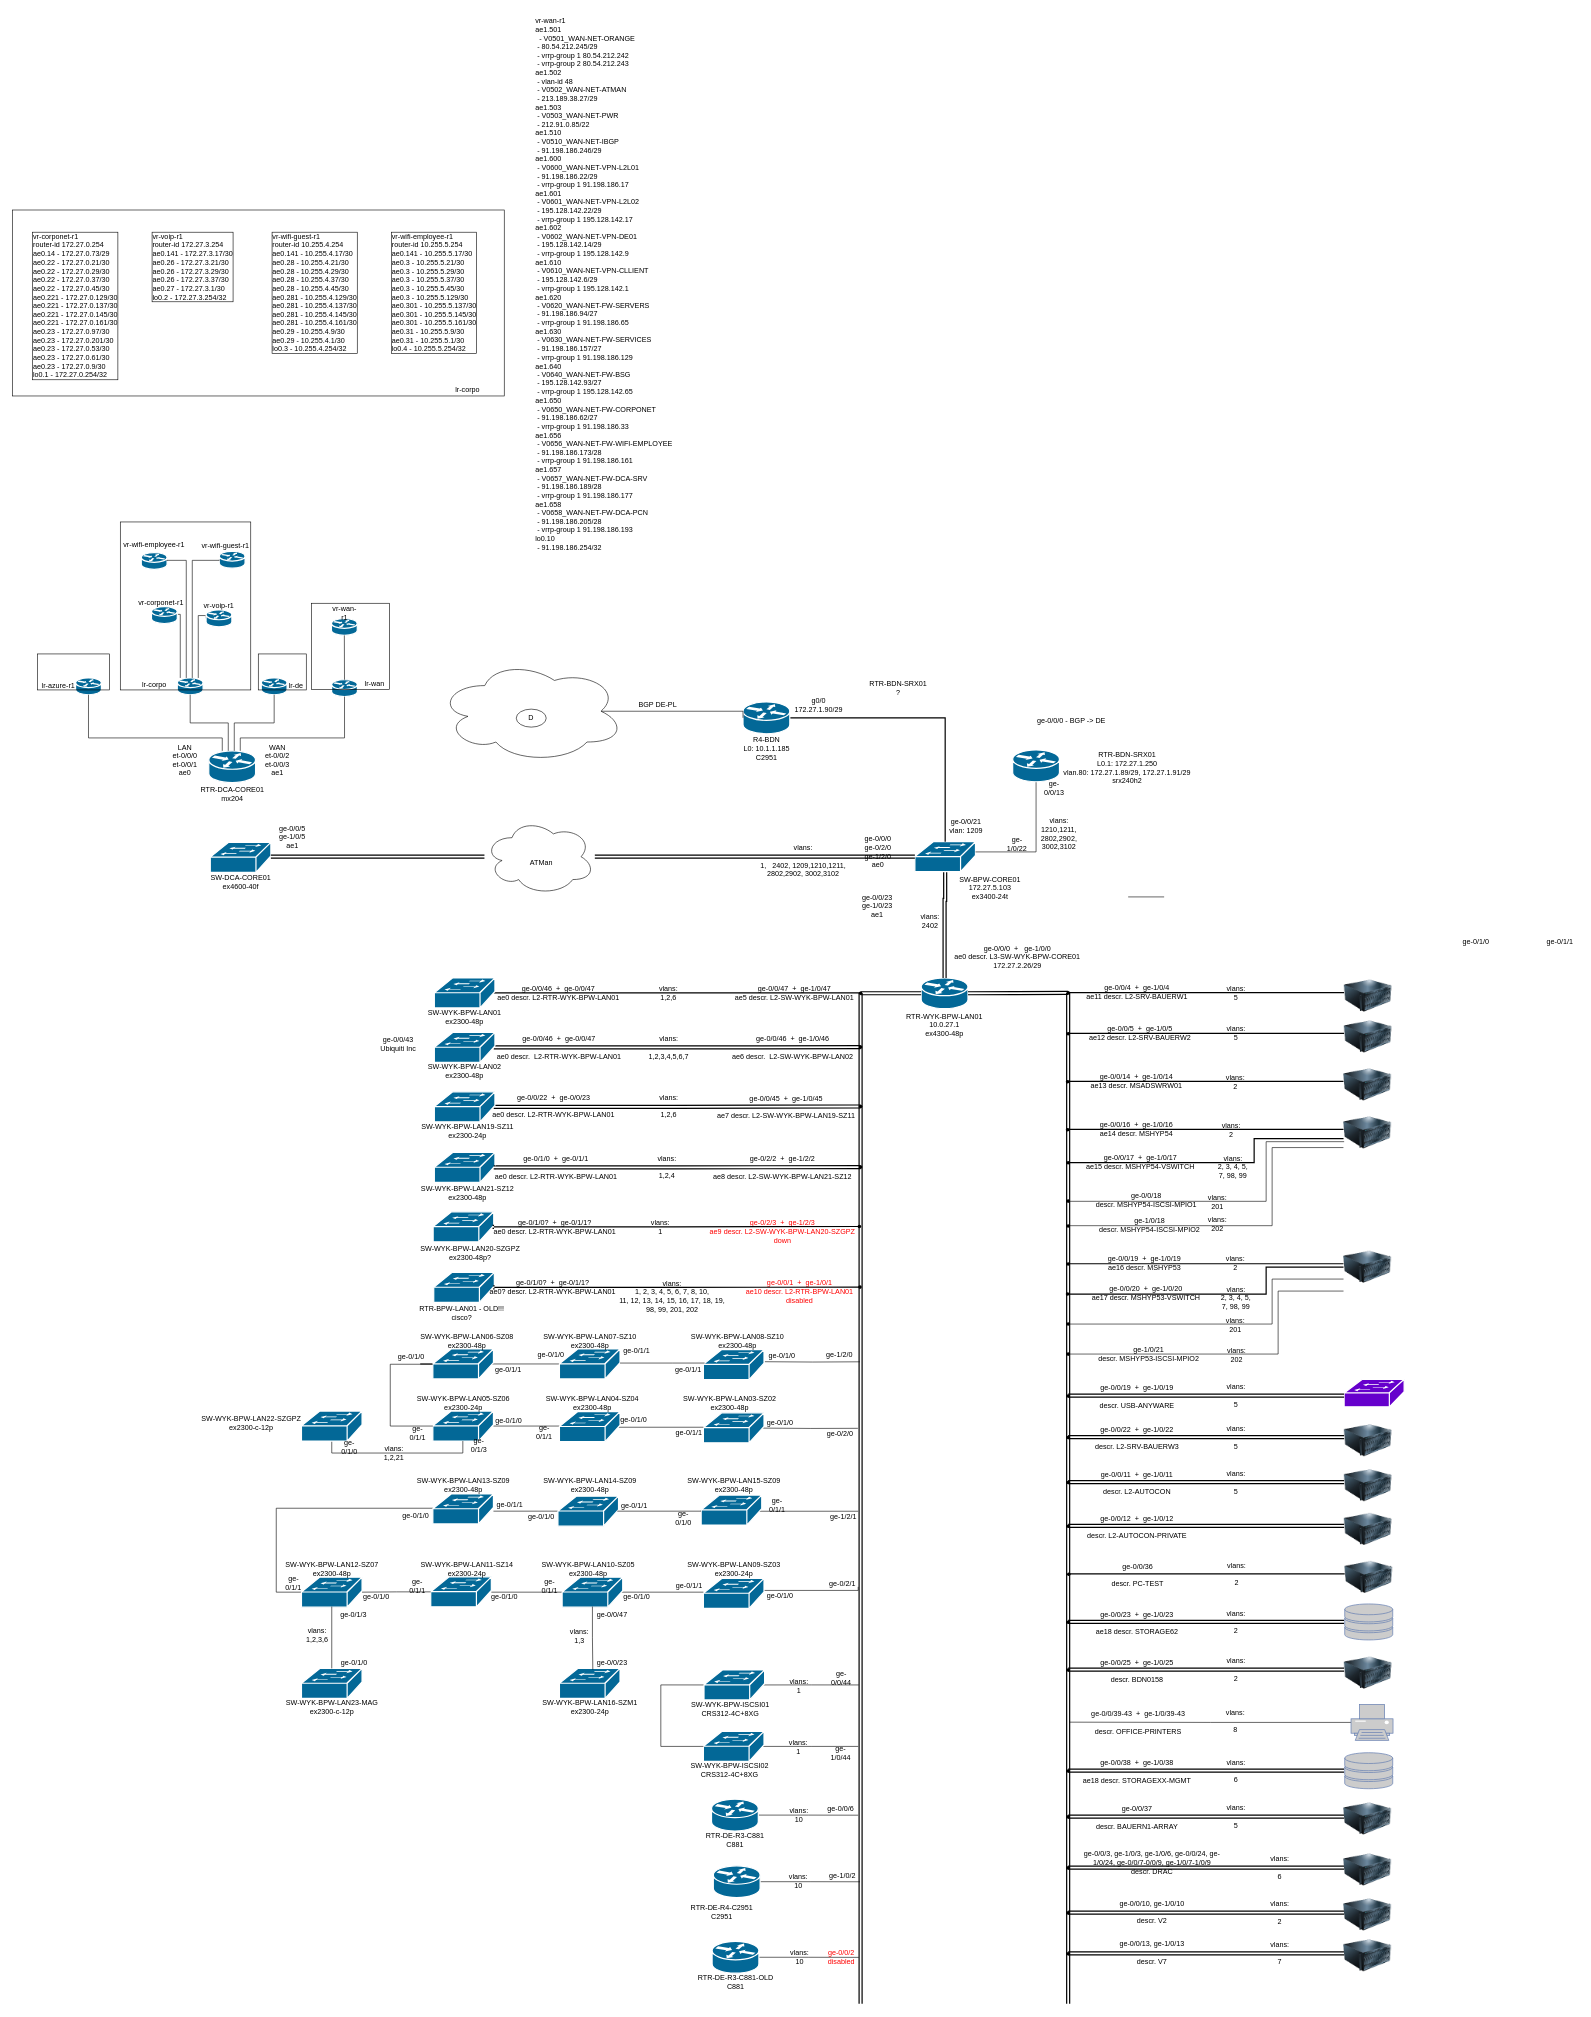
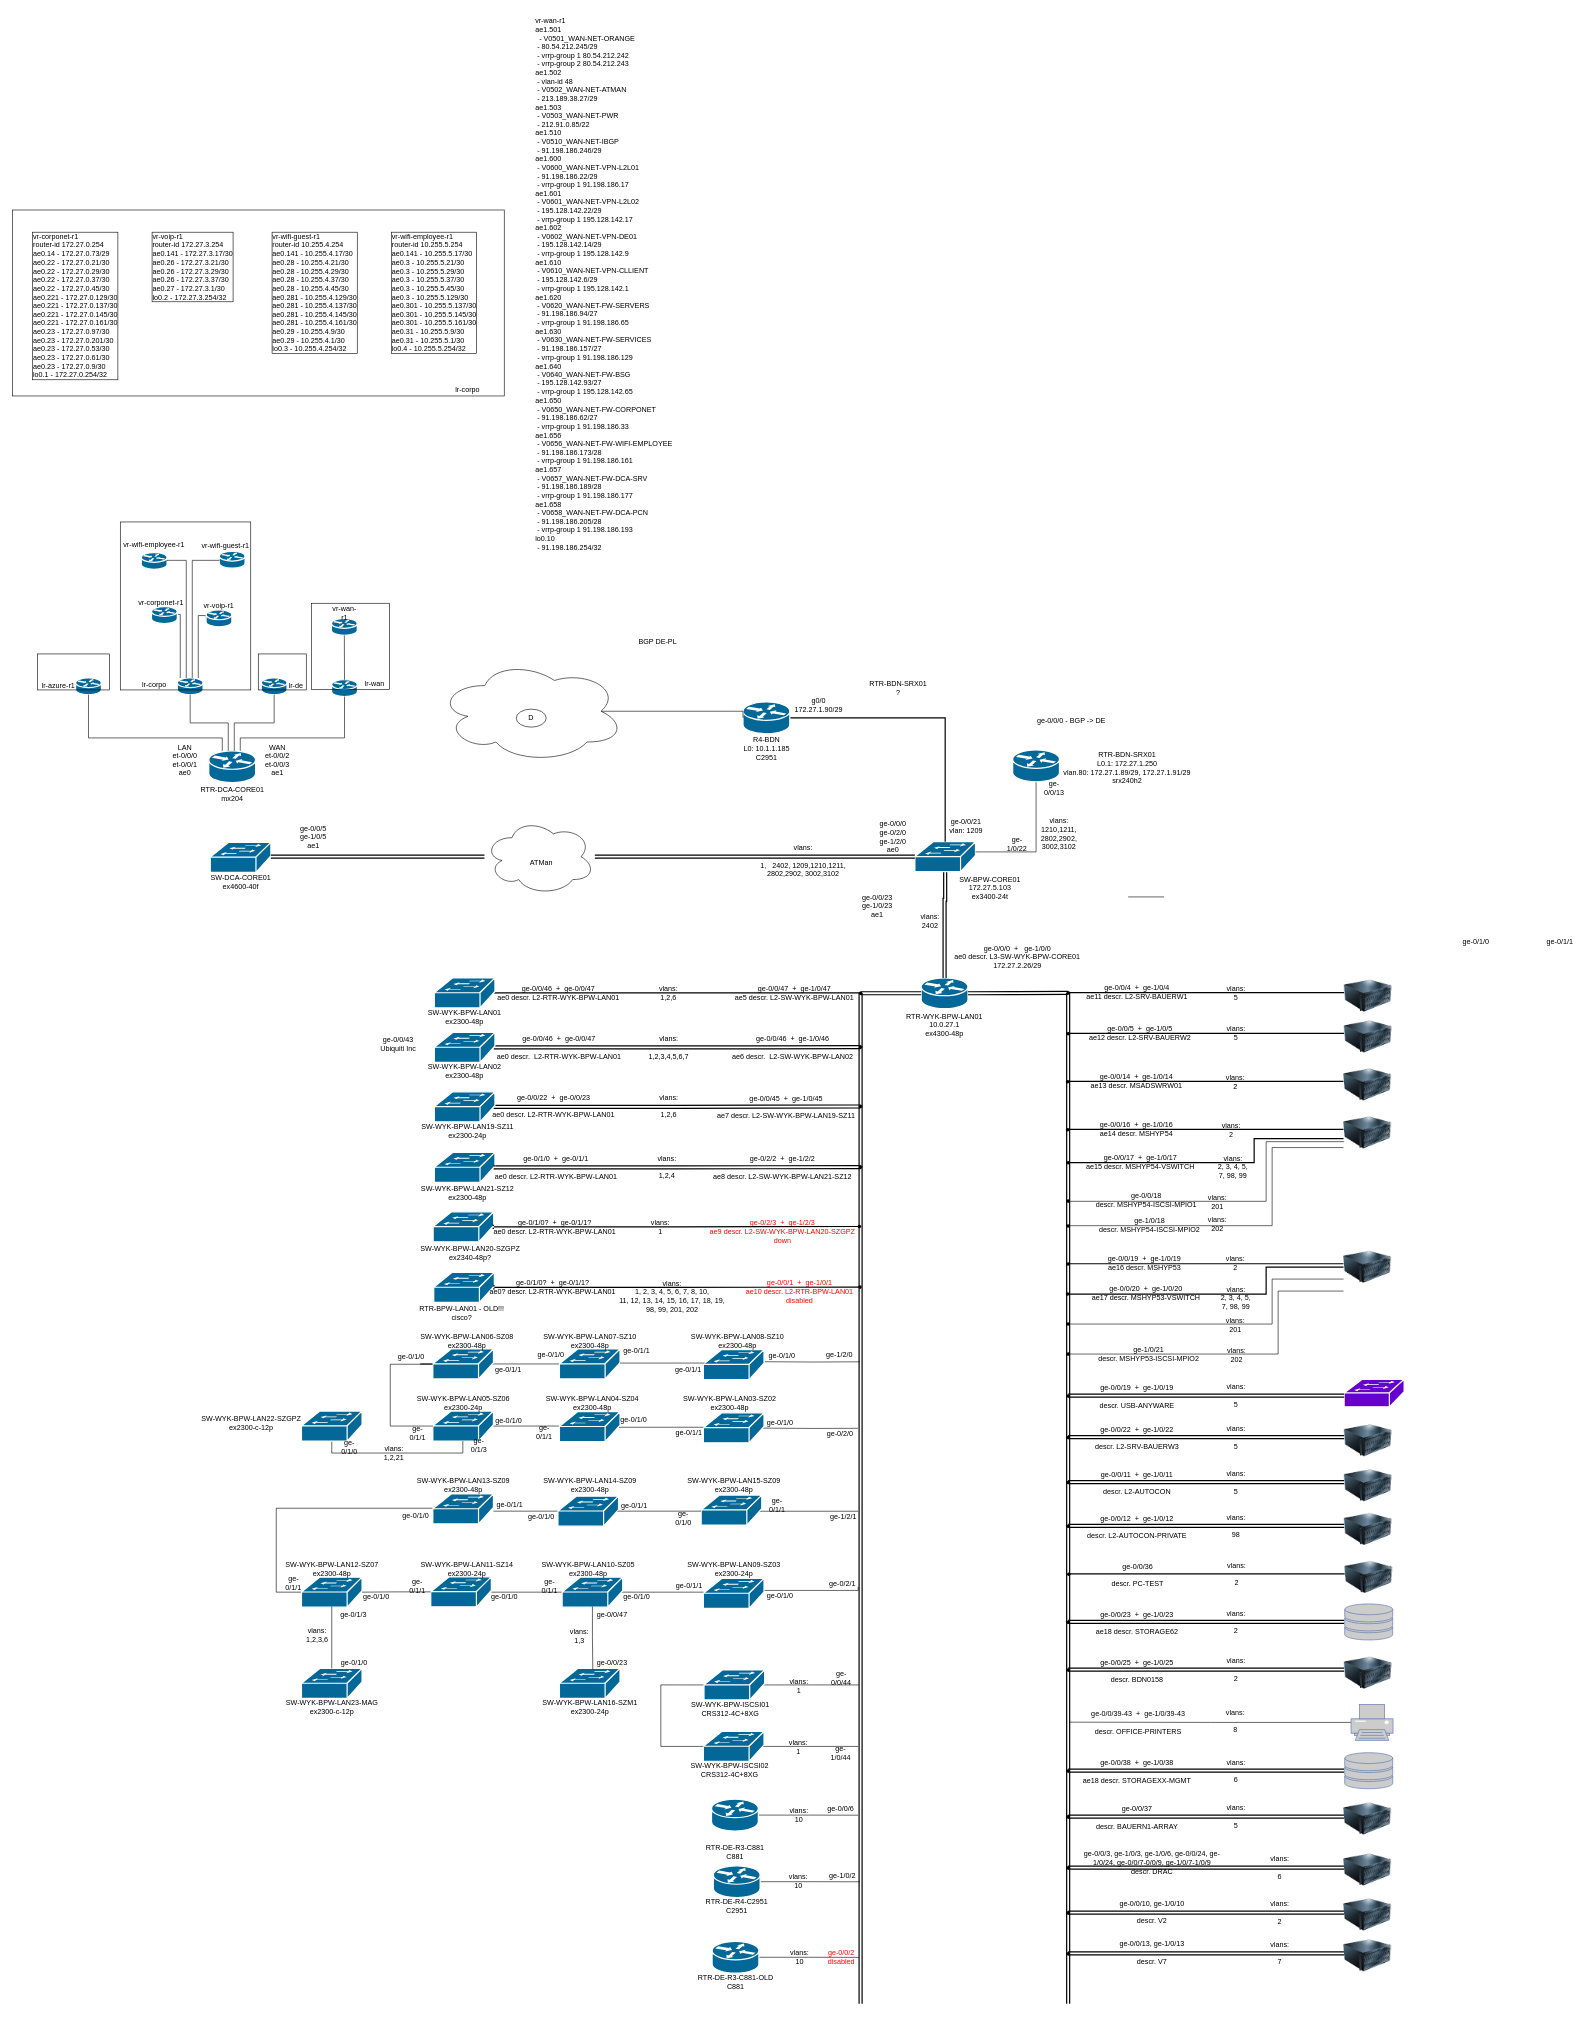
(658, 705) -> (658, 642)
(293, 836) -> (314, 836)
(878, 852) -> (893, 837)
(470, 1253) -> (470, 1253)
none -> (1236, 1526)
(735, 1840) -> (735, 1852)
(722, 1913) -> (737, 1907)
